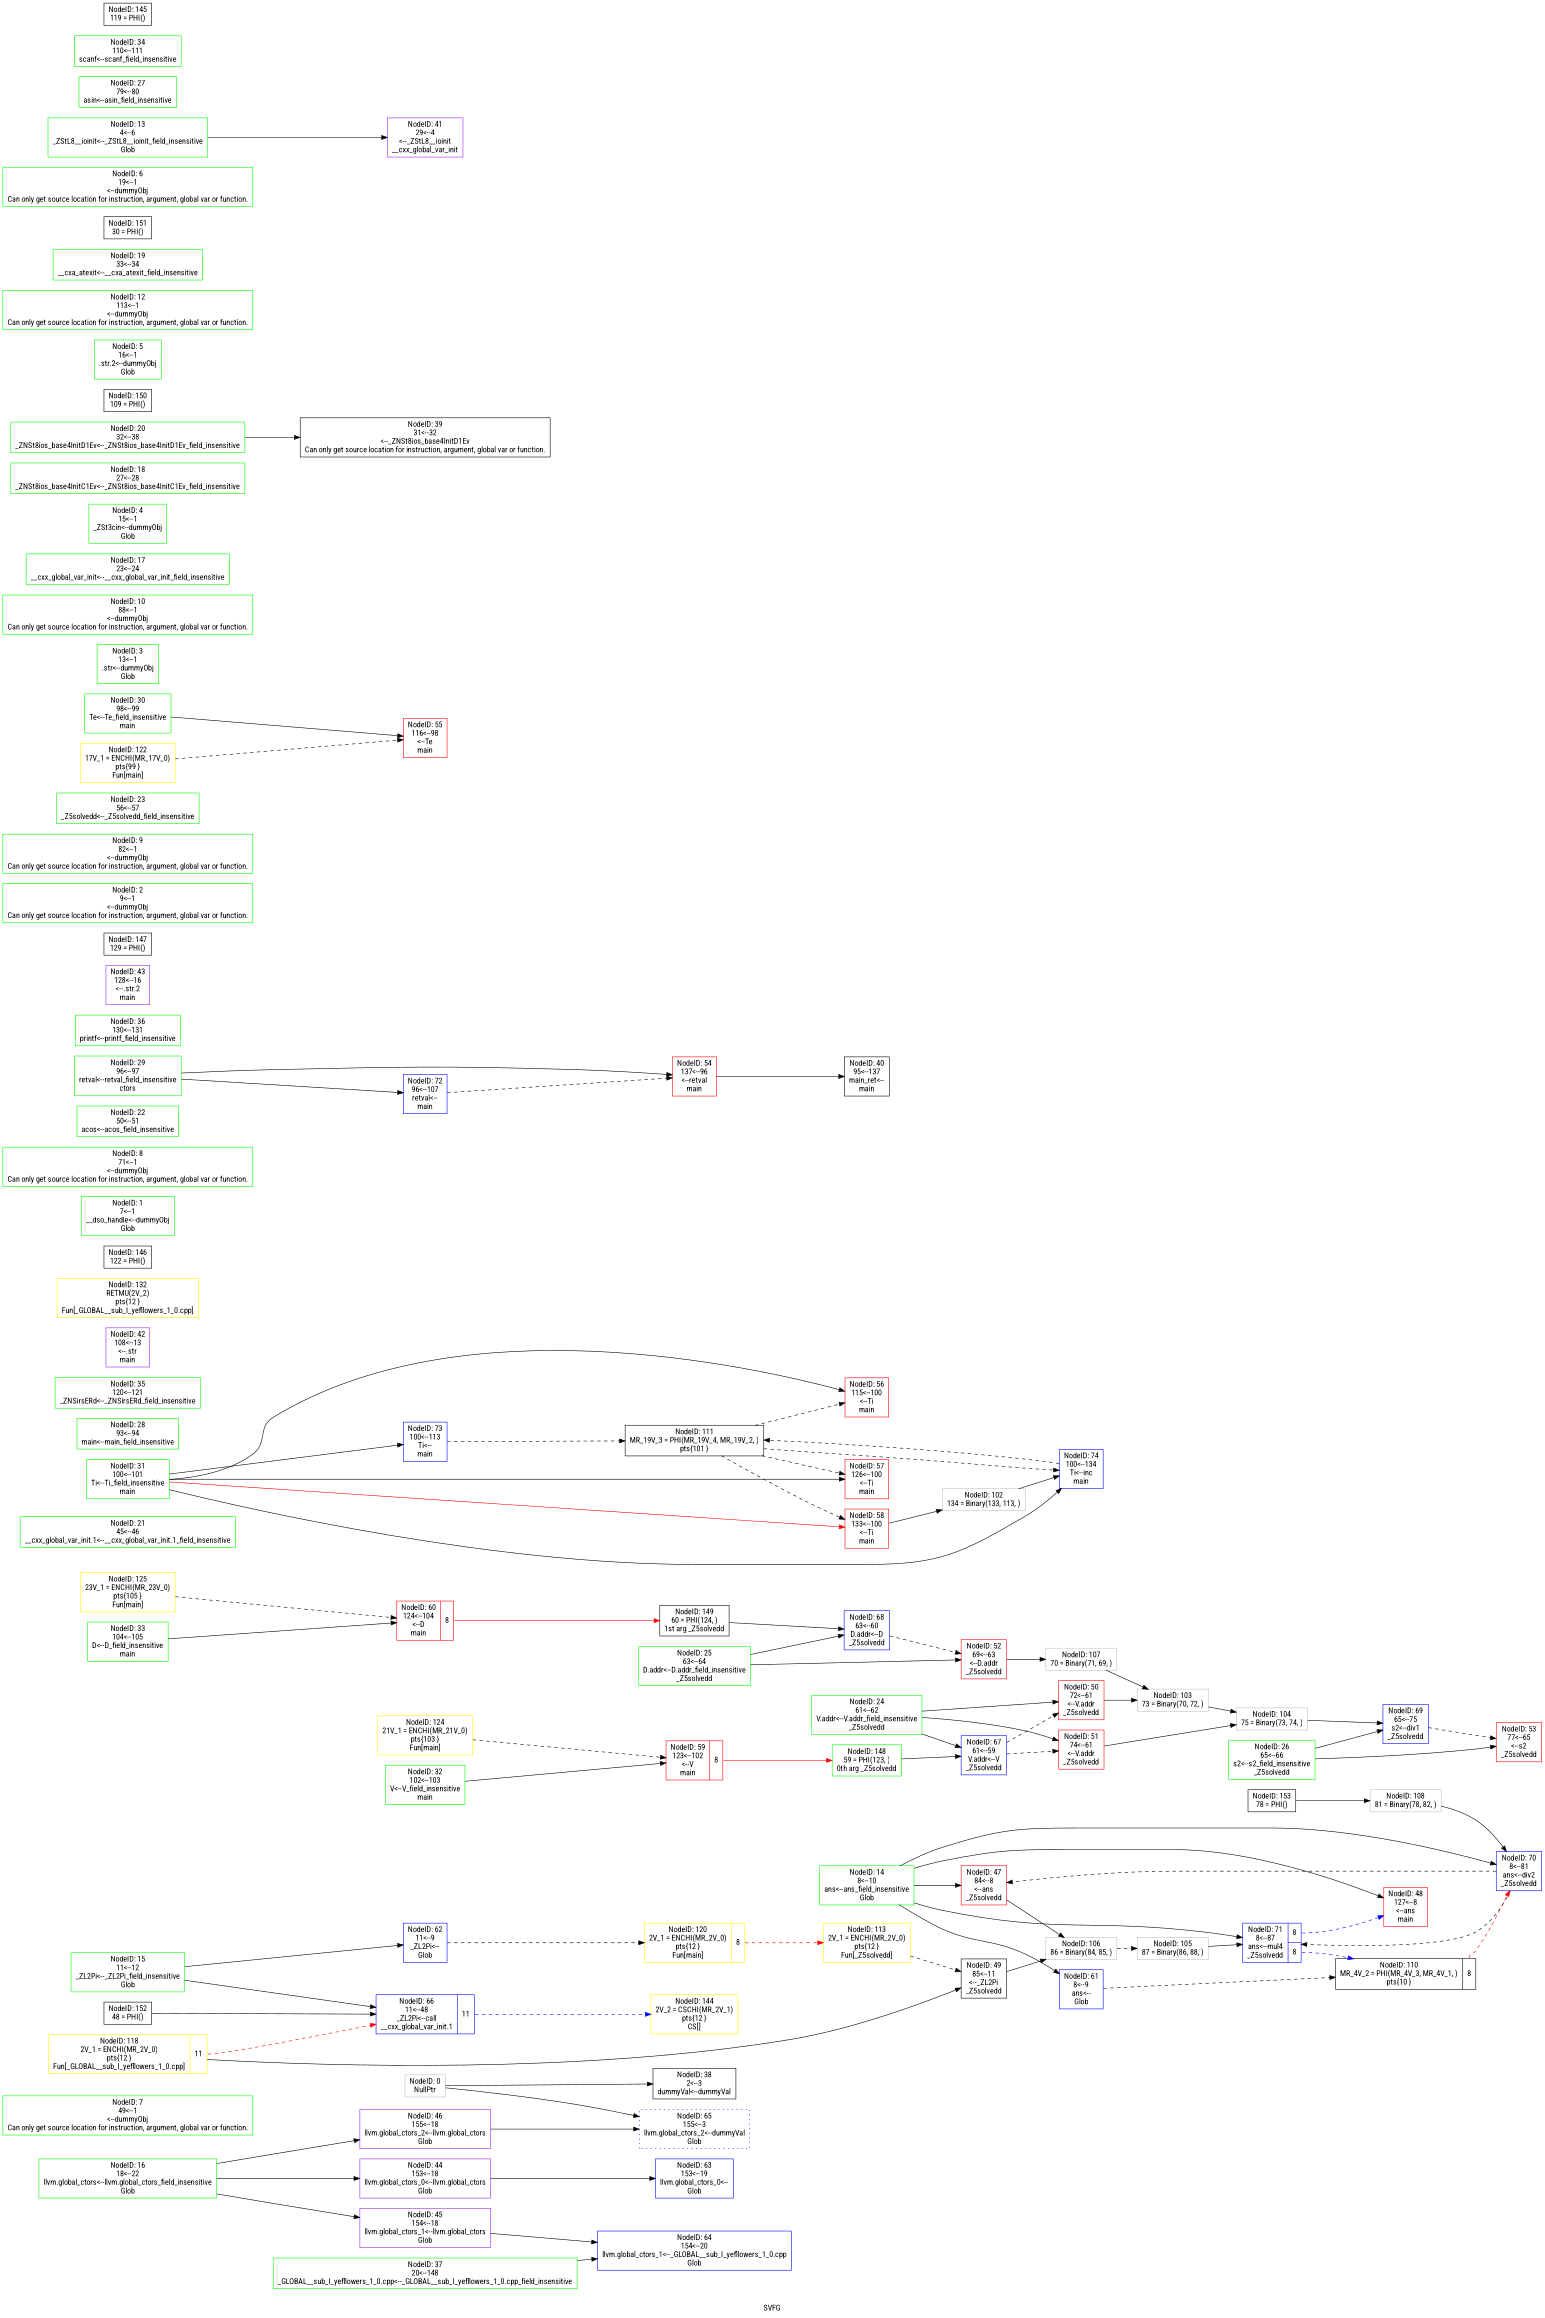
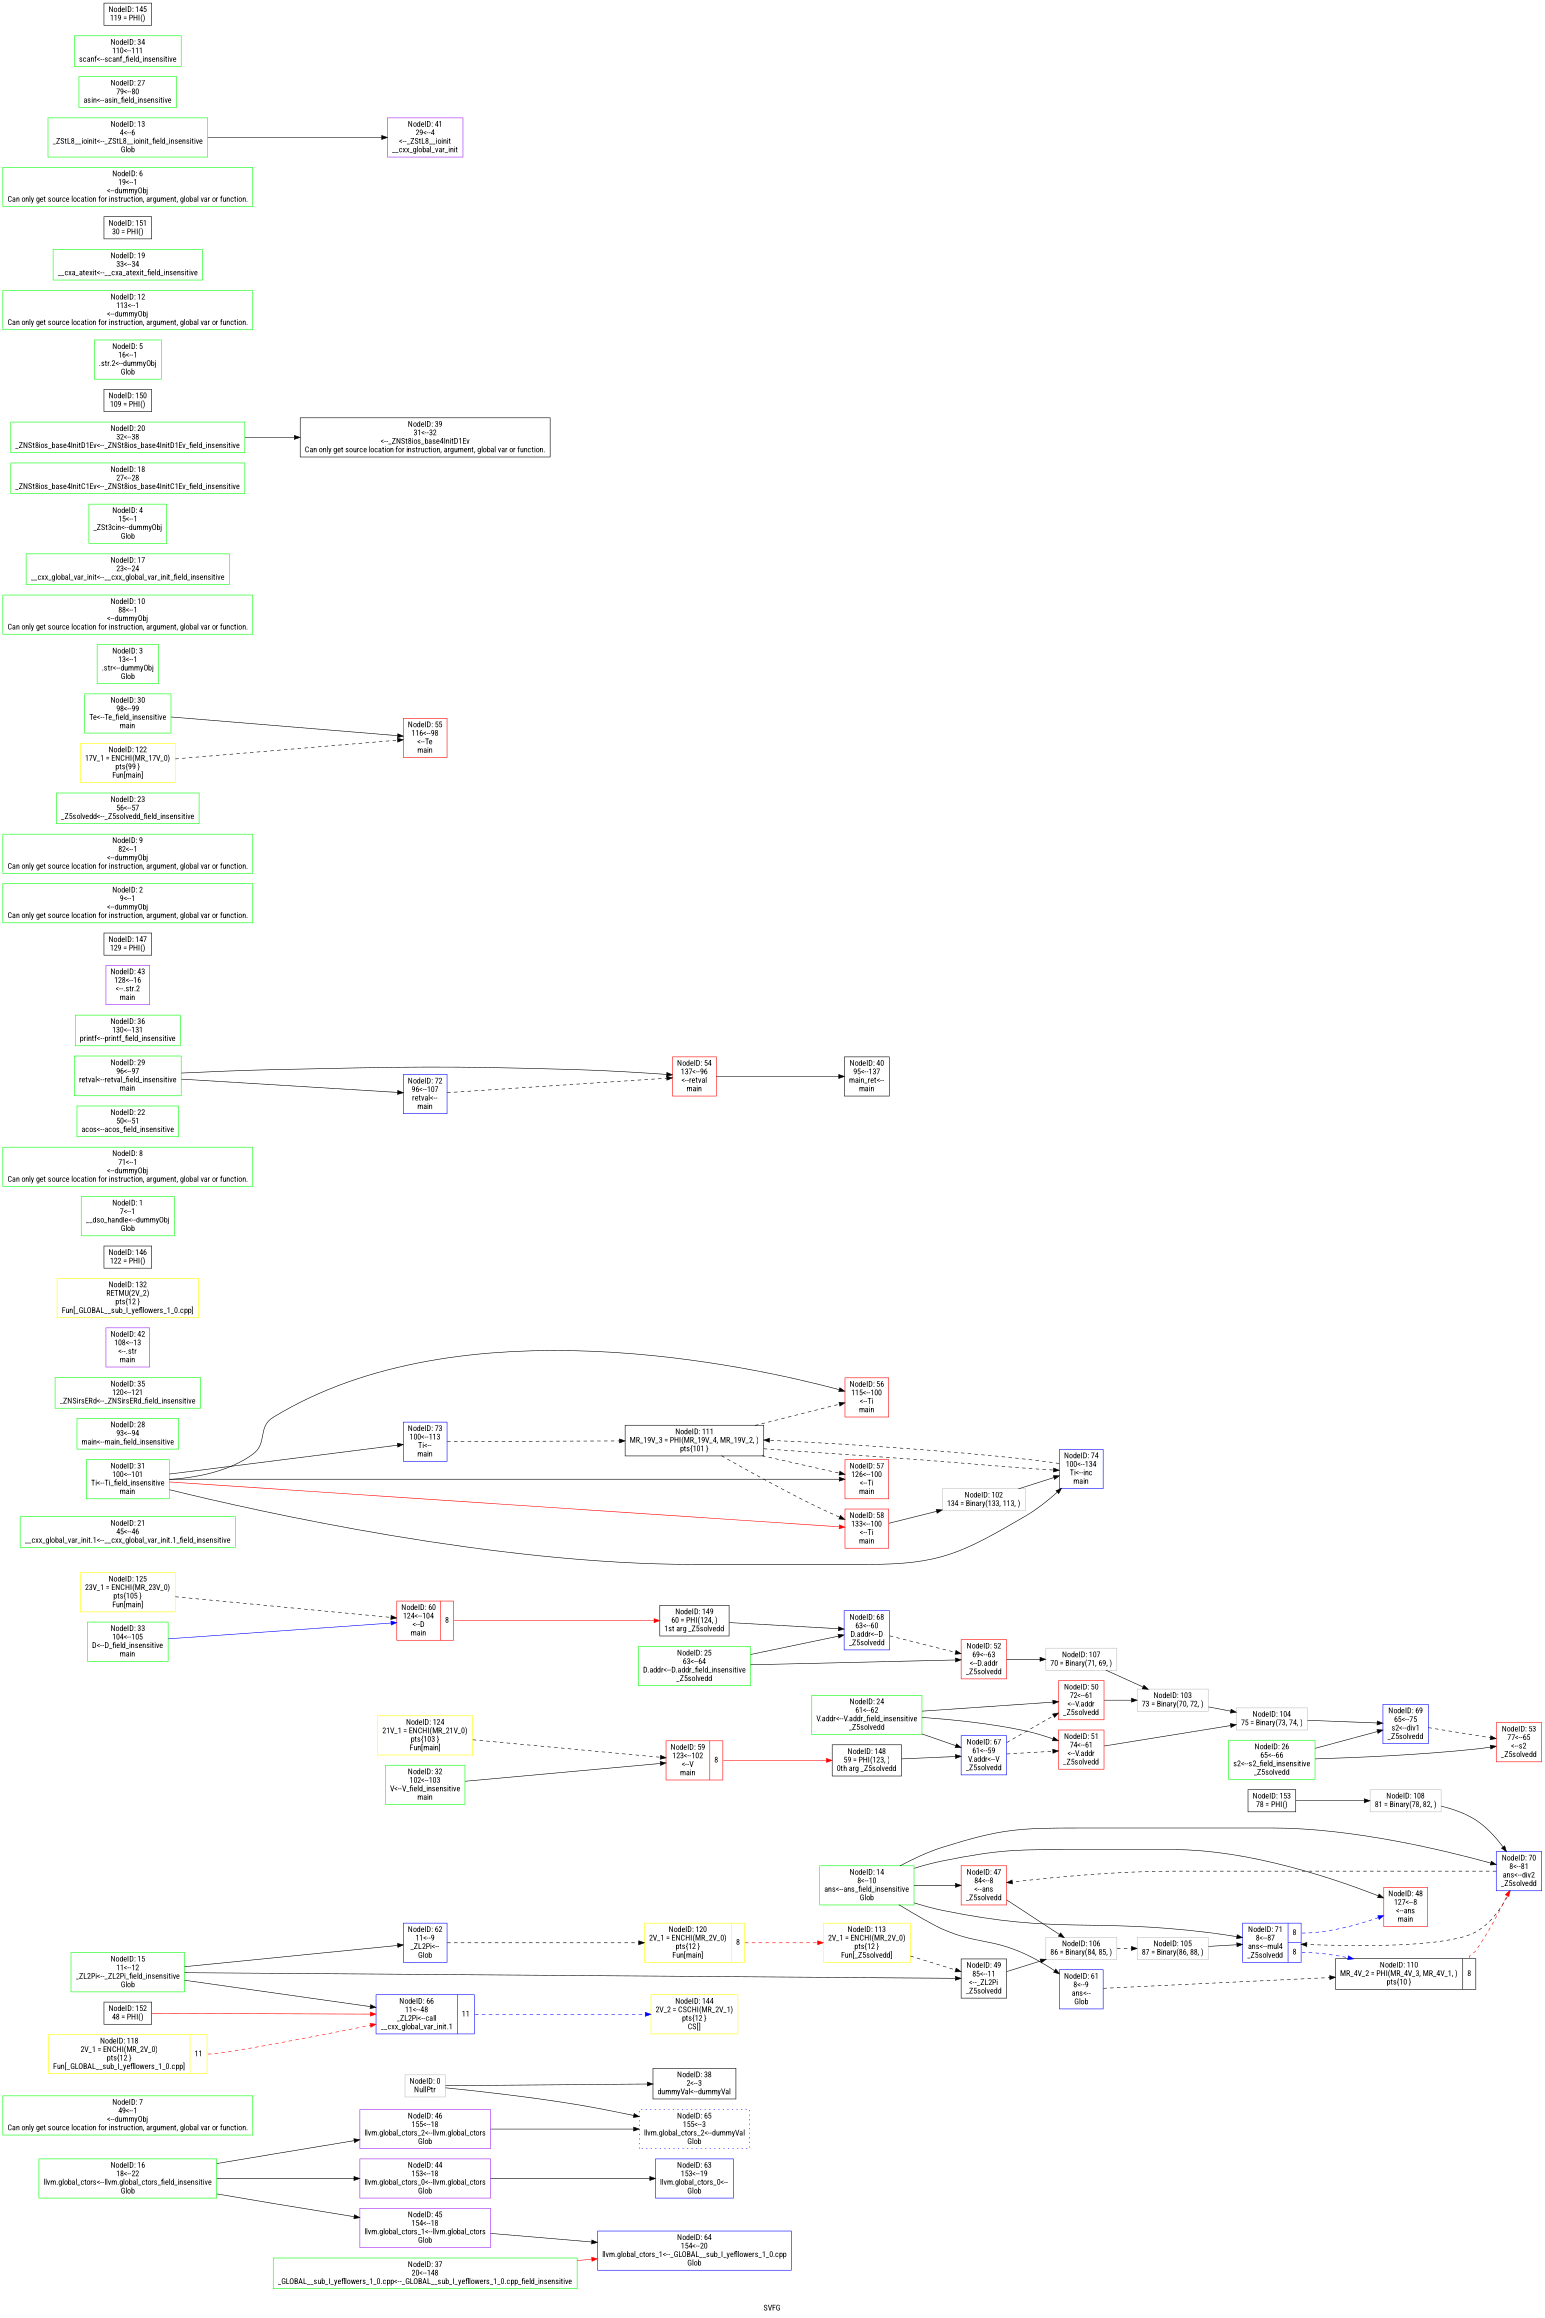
(128, 1088) -> (128, 1088)
(280, 1631) -> (280, 1631)
(867, 1760) -> (867, 1760)
(261, 2014) -> (261, 2014)
(586, 2061) -> (570, 1976)
(584, 2260) -> (584, 2260)
